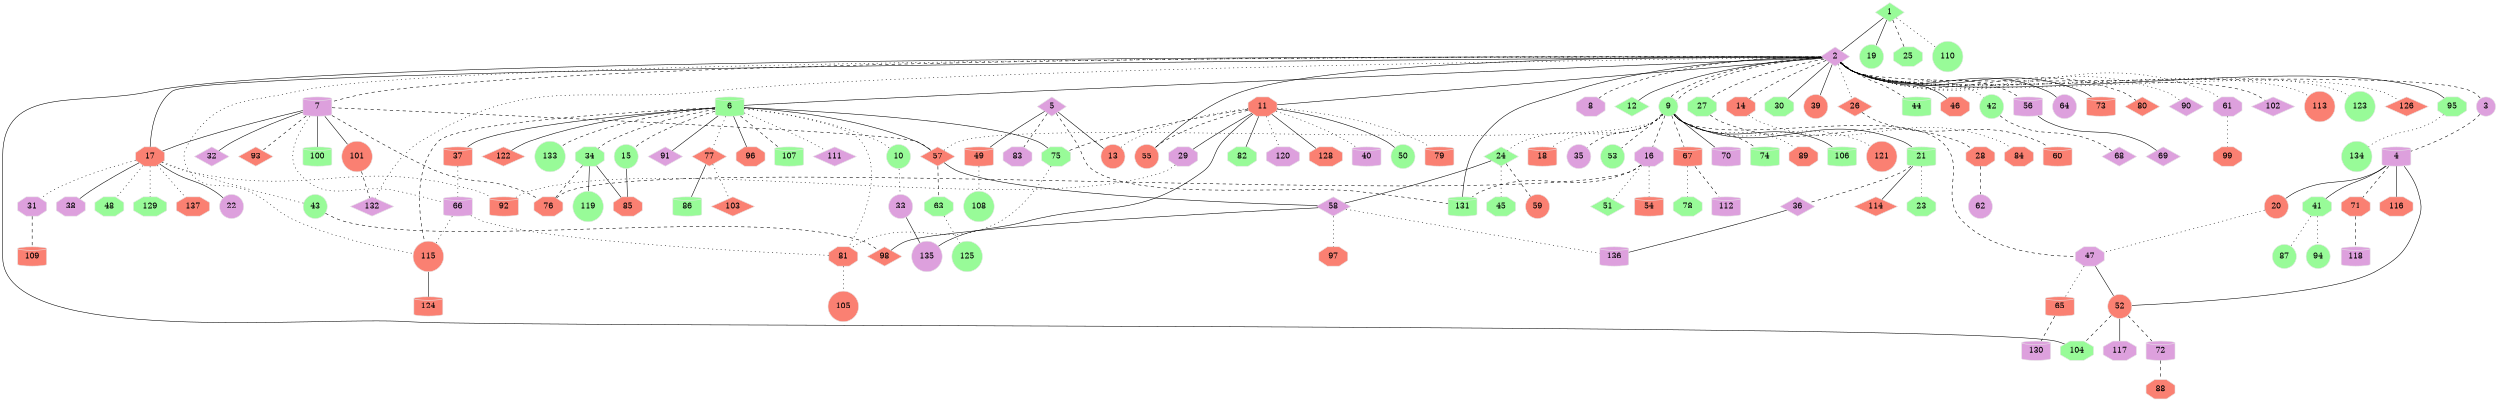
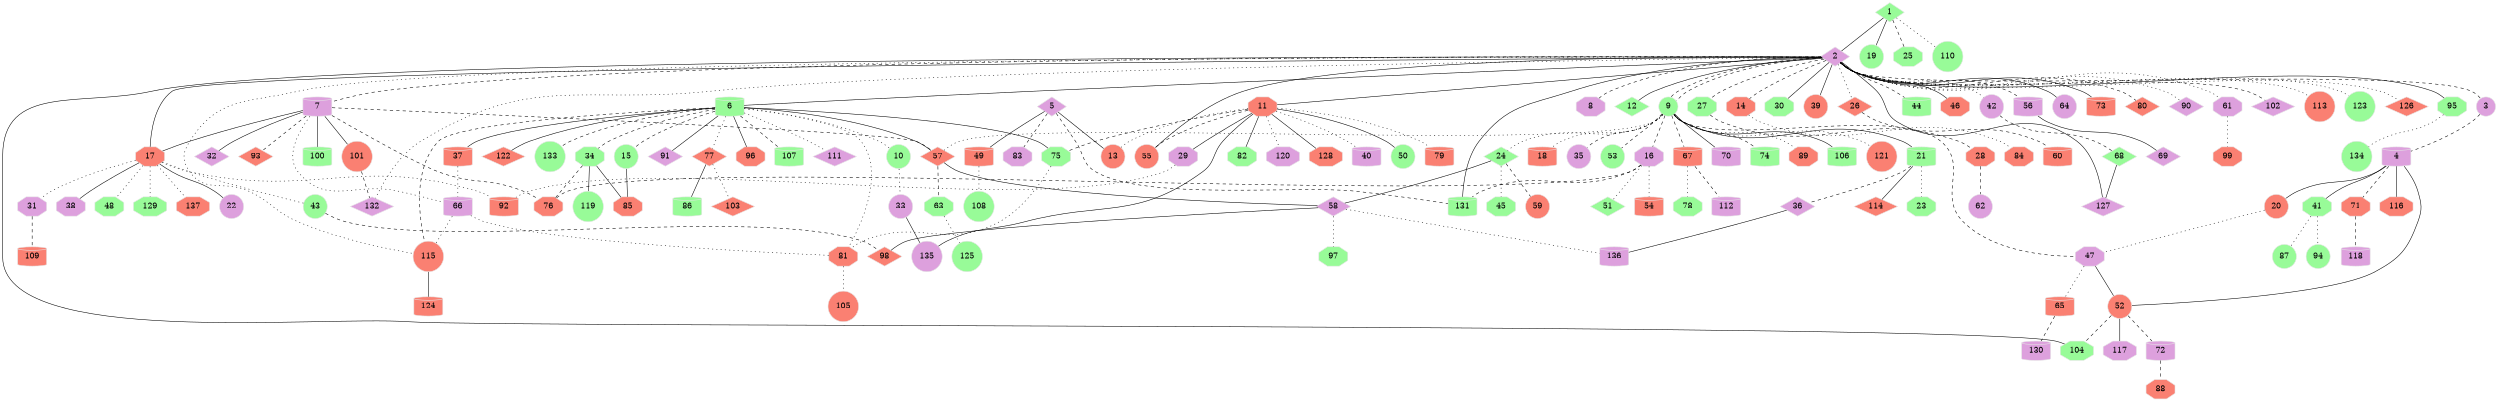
(1992, 107) -> (1992, 107)
(2119, 157) -> (2119, 157)
none -> (2103, 206)
(1333, 256) -> (1333, 256)
